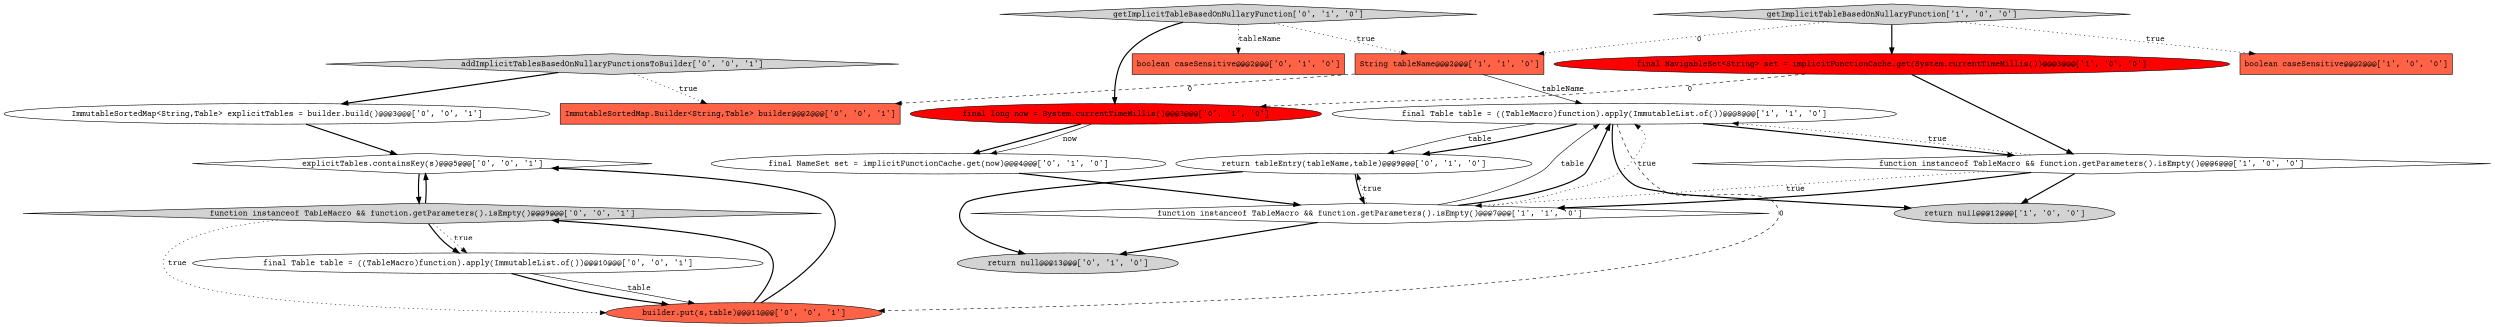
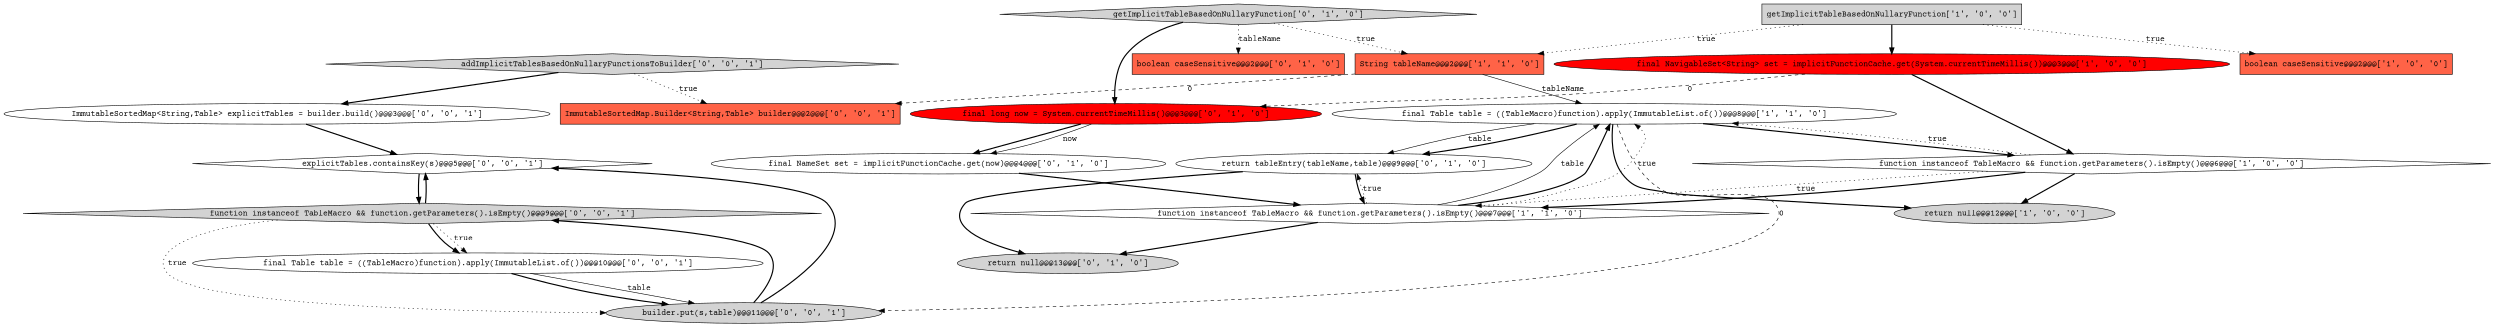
(1892, 14) -> (1892, 14)
(1699, 39) -> (1706, 39)
(744, 313) -> (744, 313)
